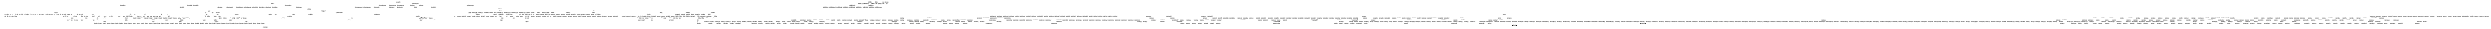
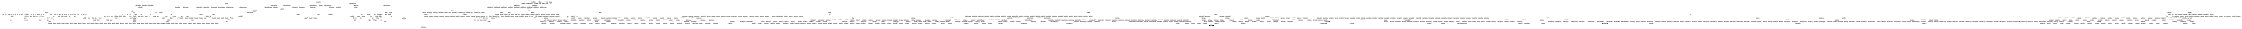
none -> (1720, 22)
